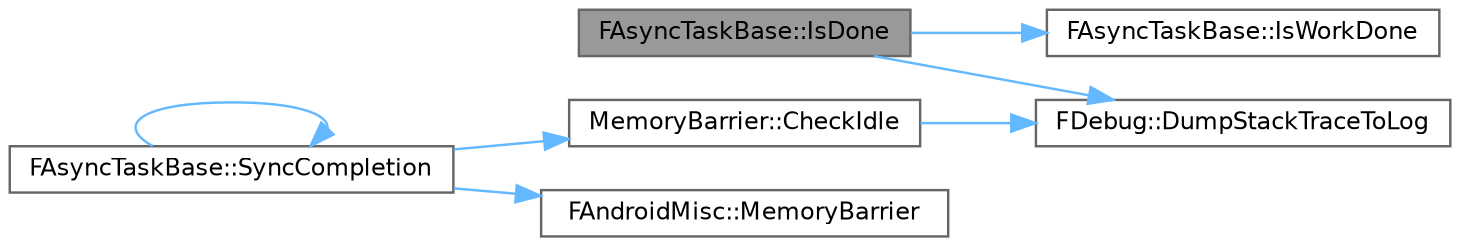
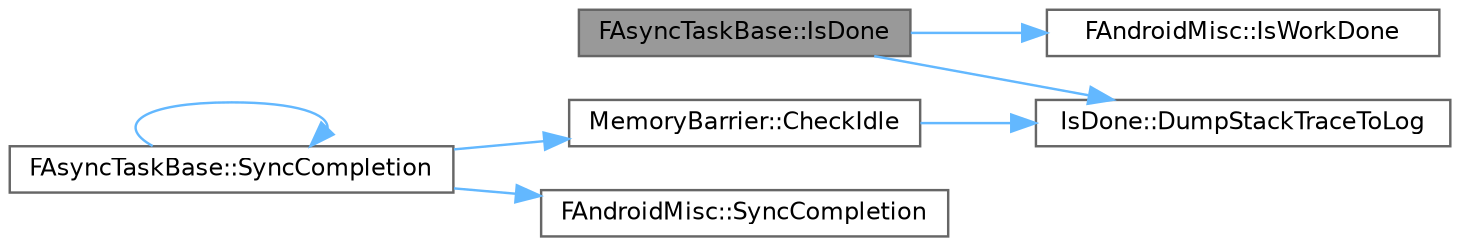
(1243, 33) -> (1243, 33)
(1243, 123) -> (1243, 123)
(745, 213) -> (745, 213)
